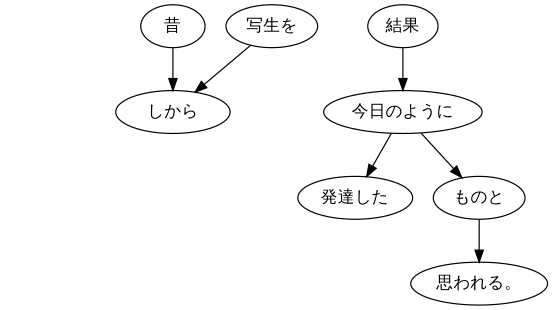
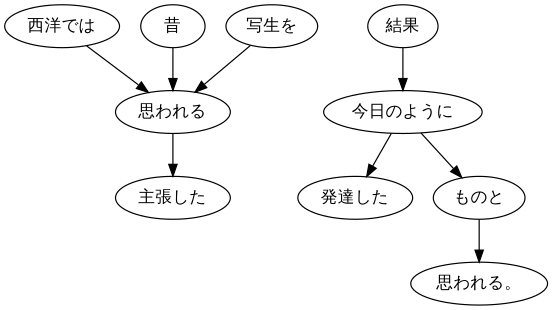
none -> (62, 26)
(173, 112) -> (173, 112)
none -> (173, 198)
